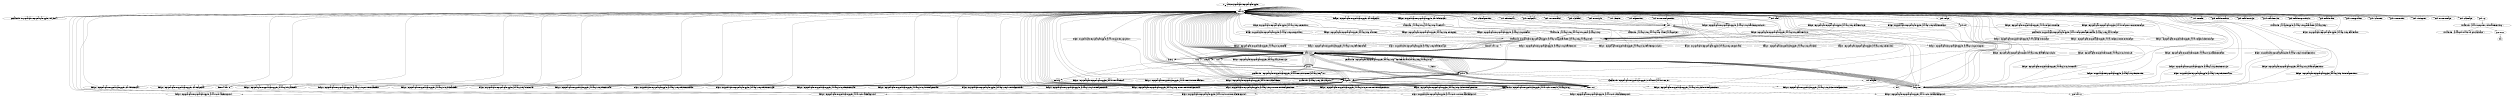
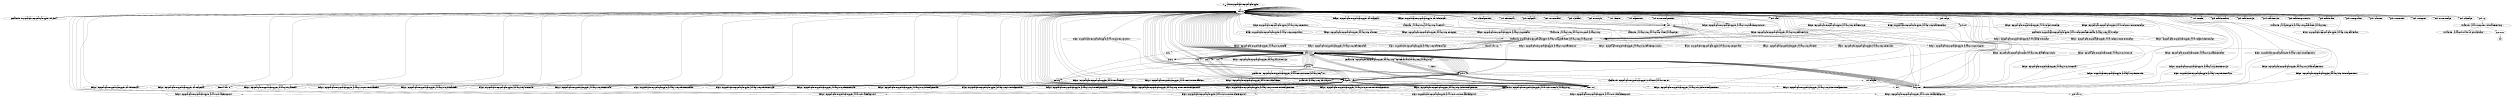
none -> (1168, 53)
(1207, 60) -> (1207, 60)
